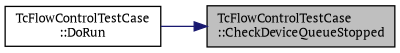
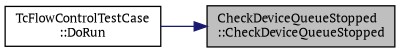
(301, 26) -> (301, 26)
